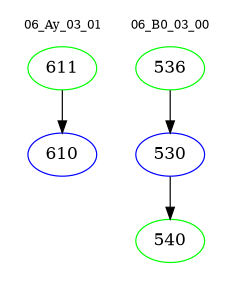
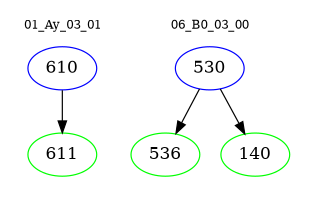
(63, 26) -> (63, 26)
(62, 106) -> (62, 106)
(170, 106) -> (191, 106)
(170, 241) -> (255, 155)
